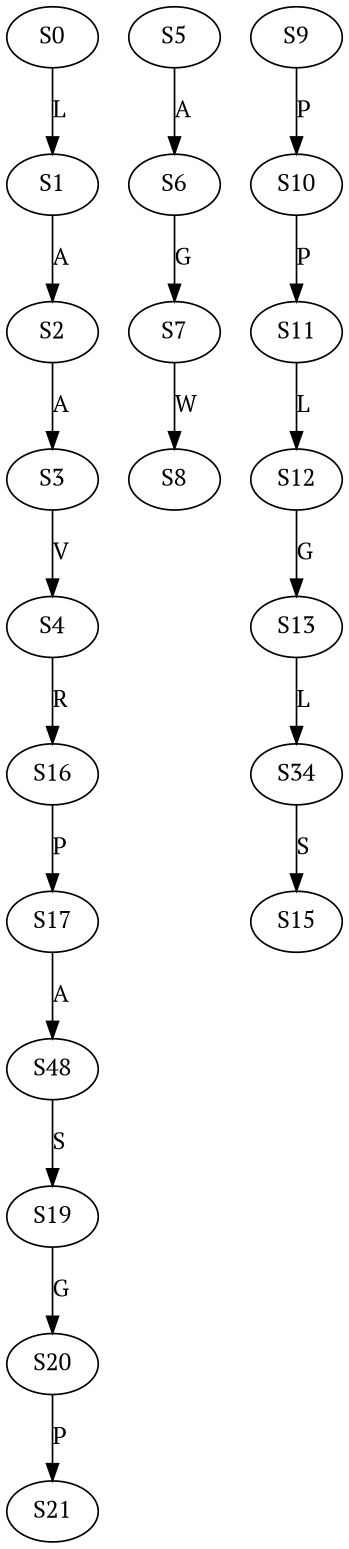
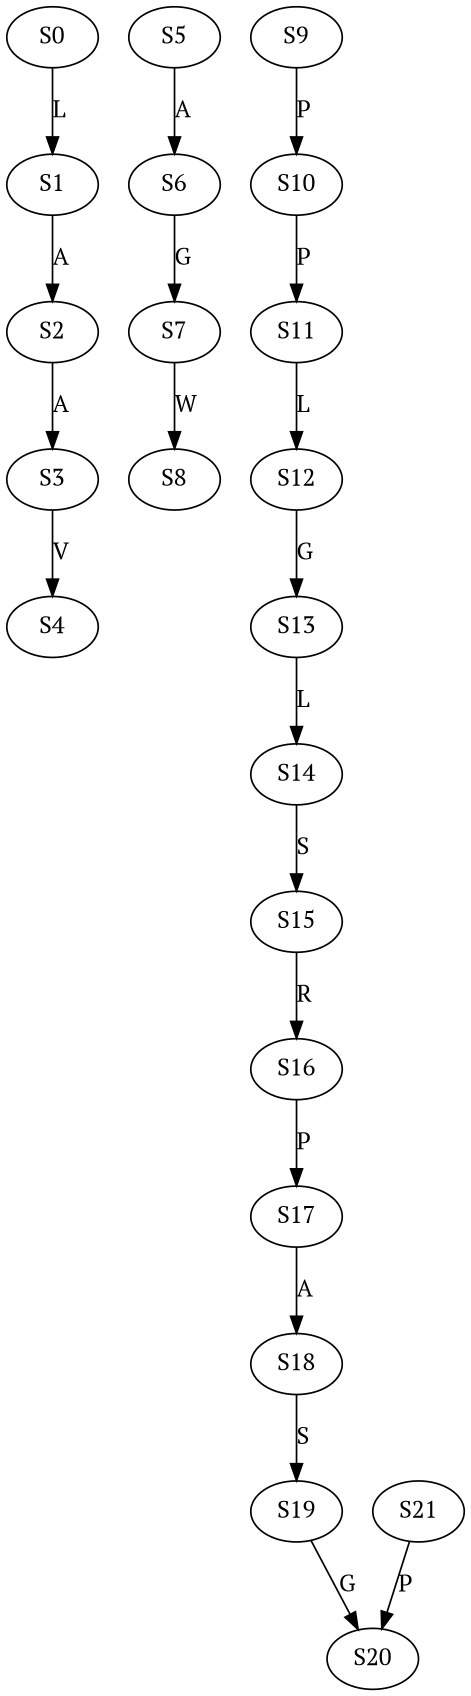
(53, 692) -> (297, 987)
(297, 774) -> (297, 774)
(53, 1069) -> (297, 1364)
(53, 1429) -> (398, 1577)
